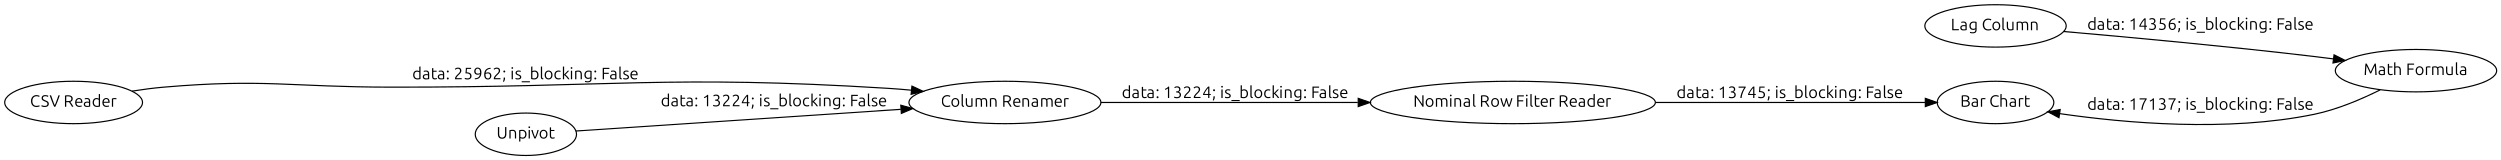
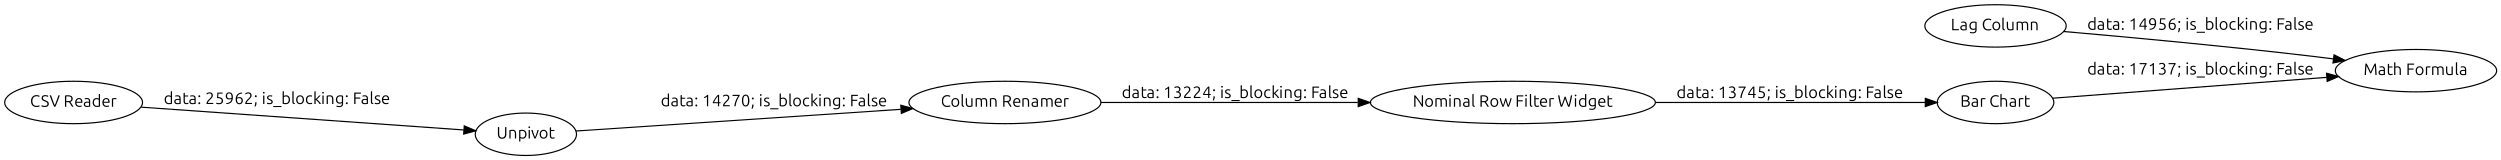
(2201, 25) -> (2201, 25)
(521, 86) -> (302, 119)
(774, 102) -> (774, 102)
(1513, 102) -> (1513, 102)
(2222, 124) -> (2190, 88)
